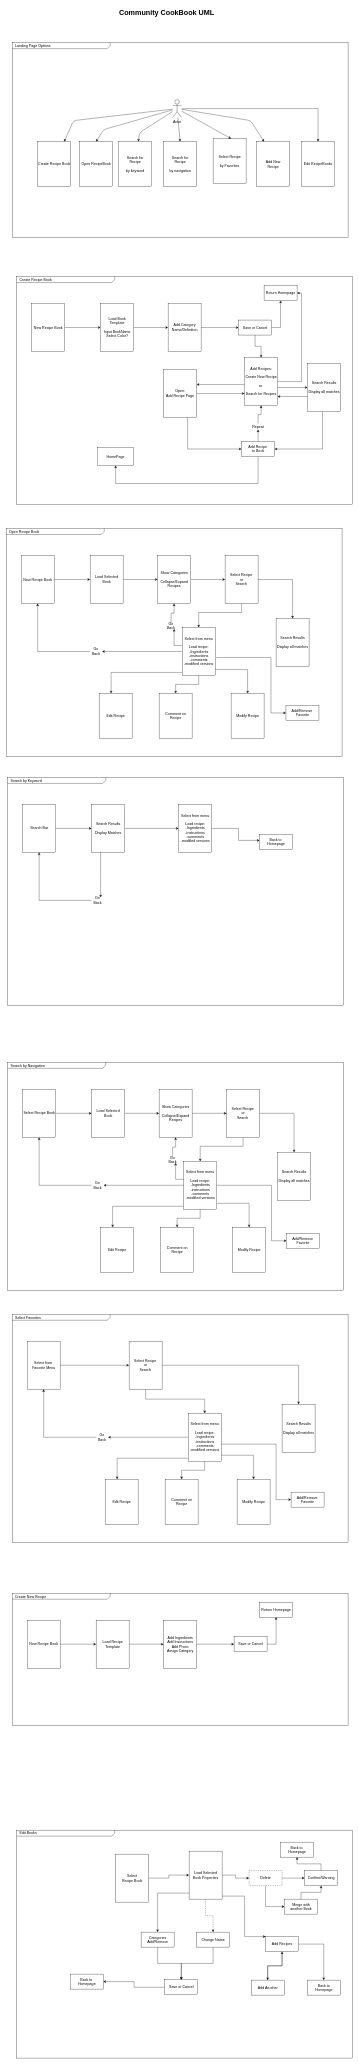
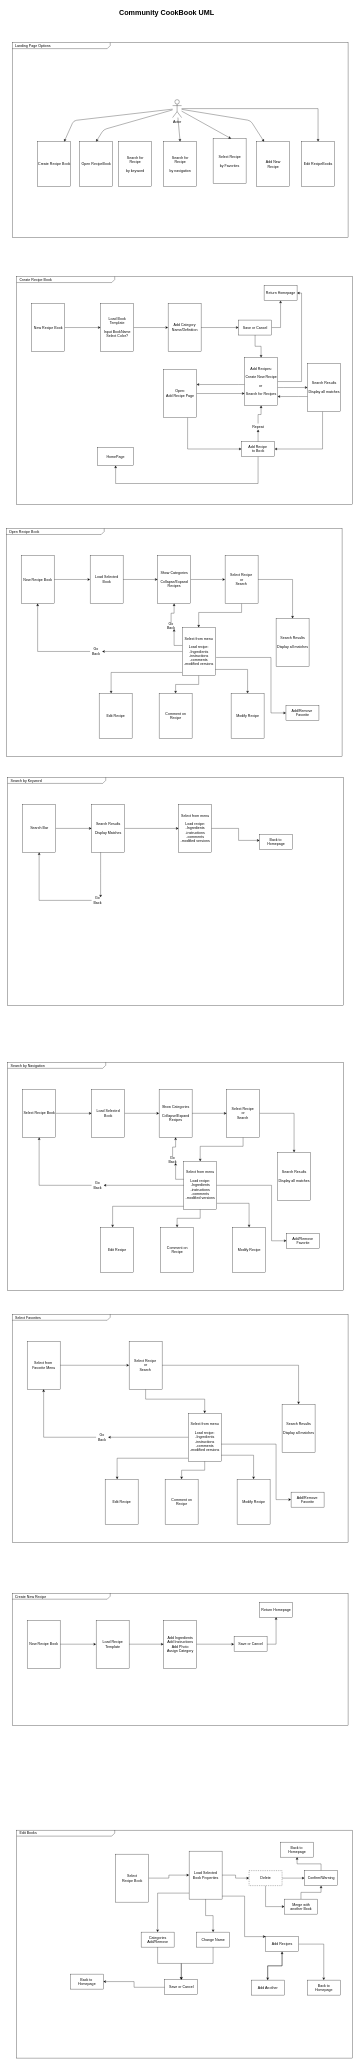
(139, 138) -> none
(207, 1916) -> (207, 1916)
